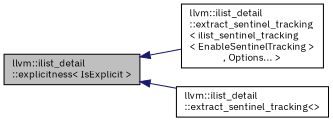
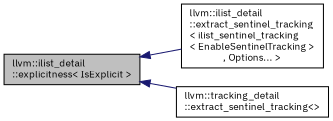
(252, 102) -> (252, 102)
